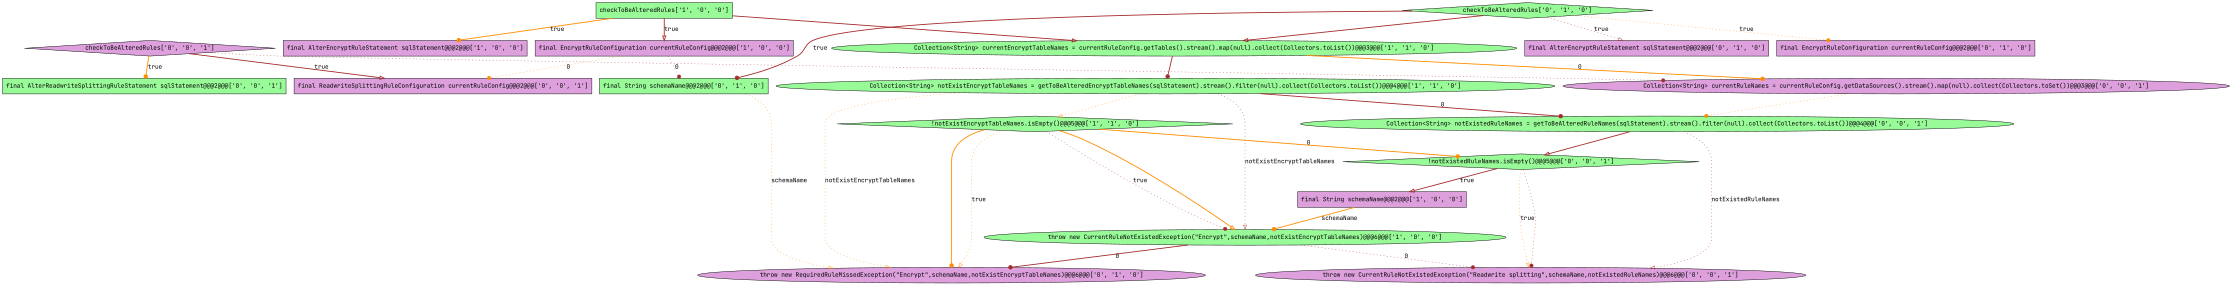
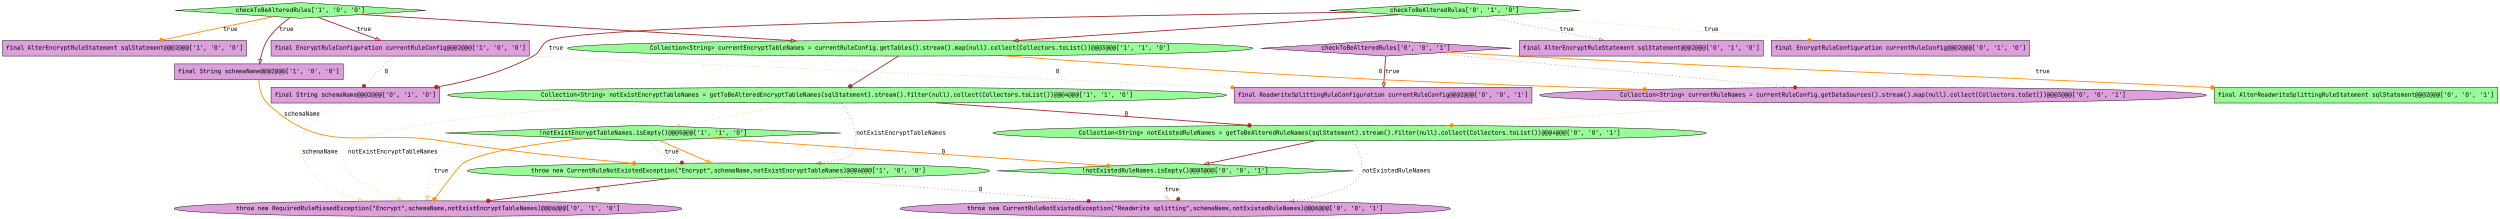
(664, 10) -> (301, 10)
(684, 86) -> (355, 95)
(1456, 180) -> (271, 35)
